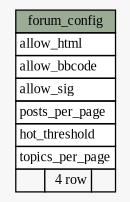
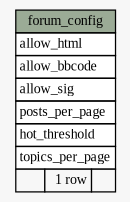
(71, 180) -> (71, 180)
